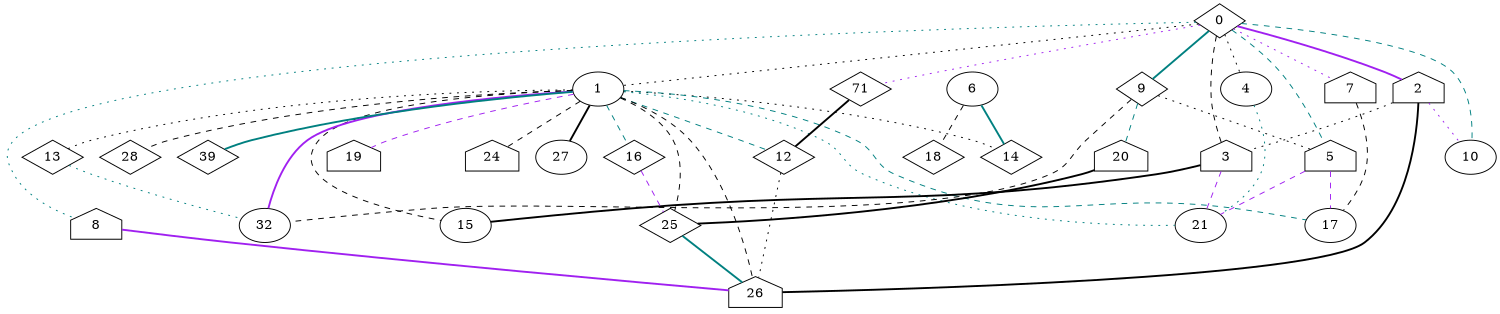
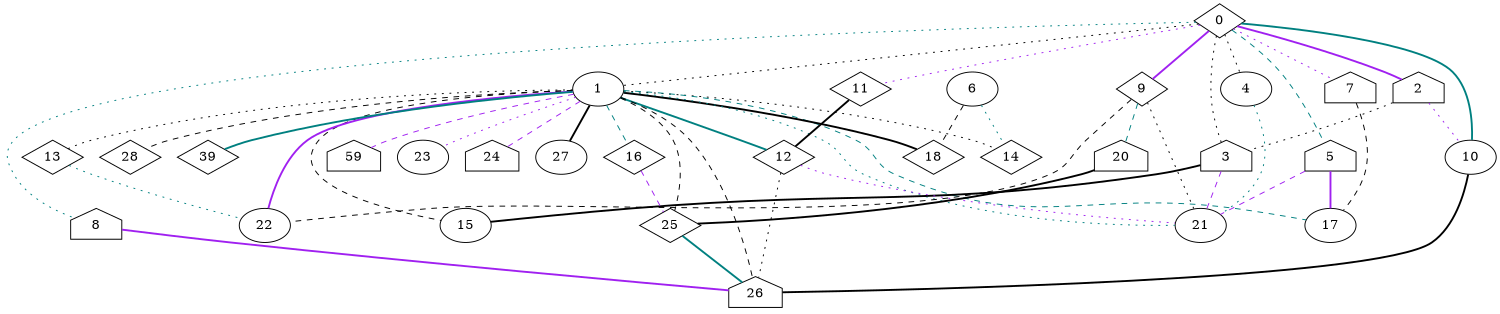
(1385, 45) -> (1385, 45)
(1181, 55) -> (1181, 55)
(861, 89) -> (861, 89)
(1211, 90) -> (1211, 90)
(1234, 122) -> (1171, 156)
(694, 123) -> (694, 123)
(544, 124) -> (544, 124)
(993, 125) -> (993, 125)
none -> (845, 129)
(354, 157) -> (354, 157)
none -> (423, 157)
(1330, 190) -> (1330, 190)
none -> (1061, 213)
(265, 225) -> (265, 225)
(1152, 276) -> (1148, 280)
